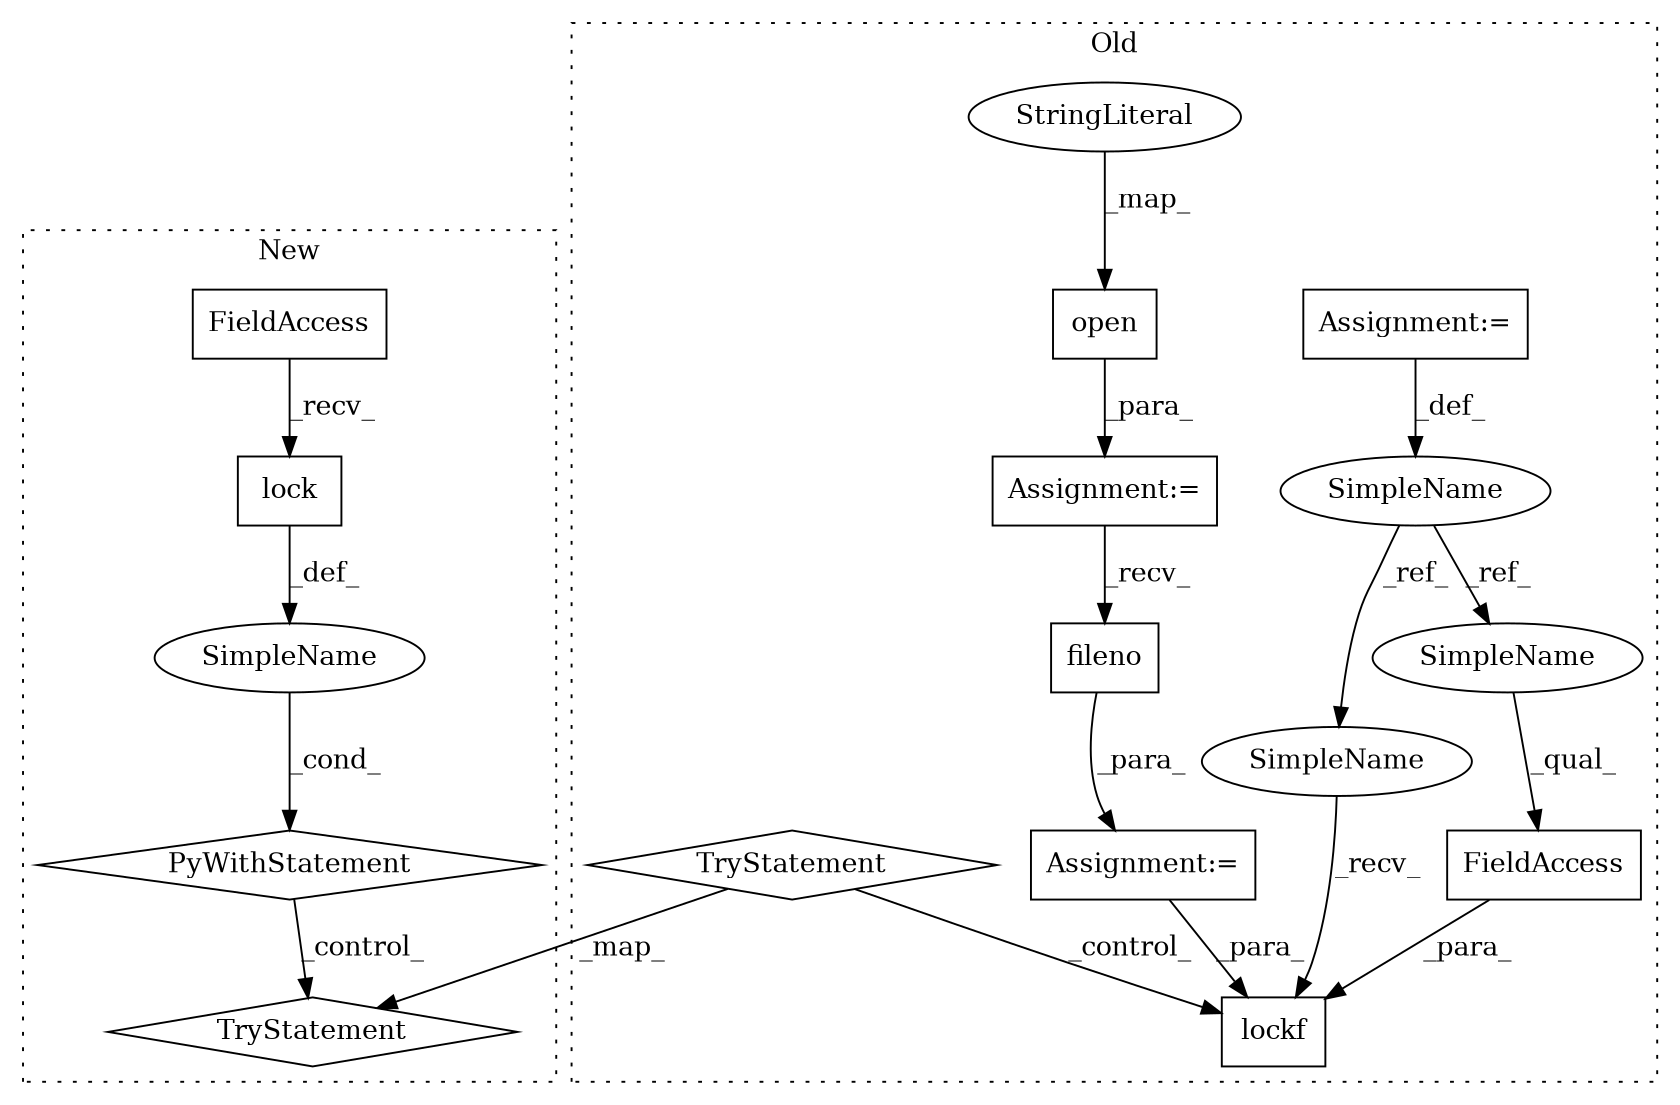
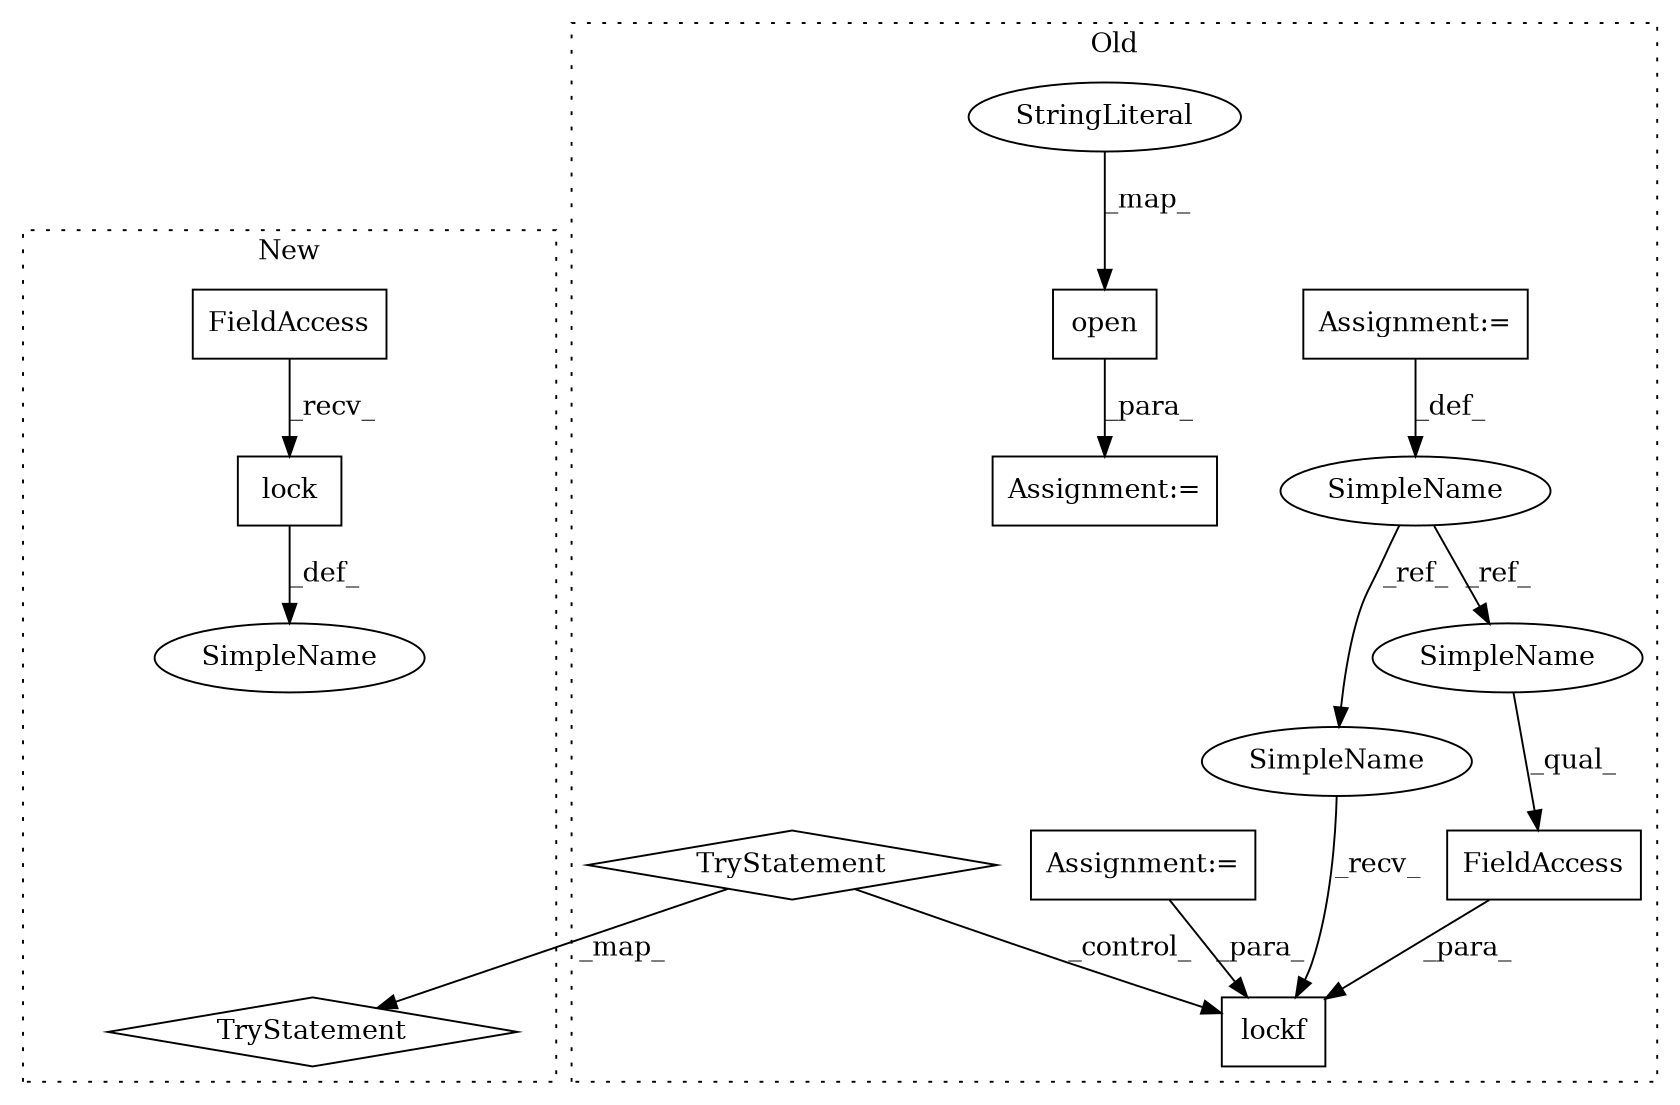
(1105, 658) -> none
(290, 865) -> none
